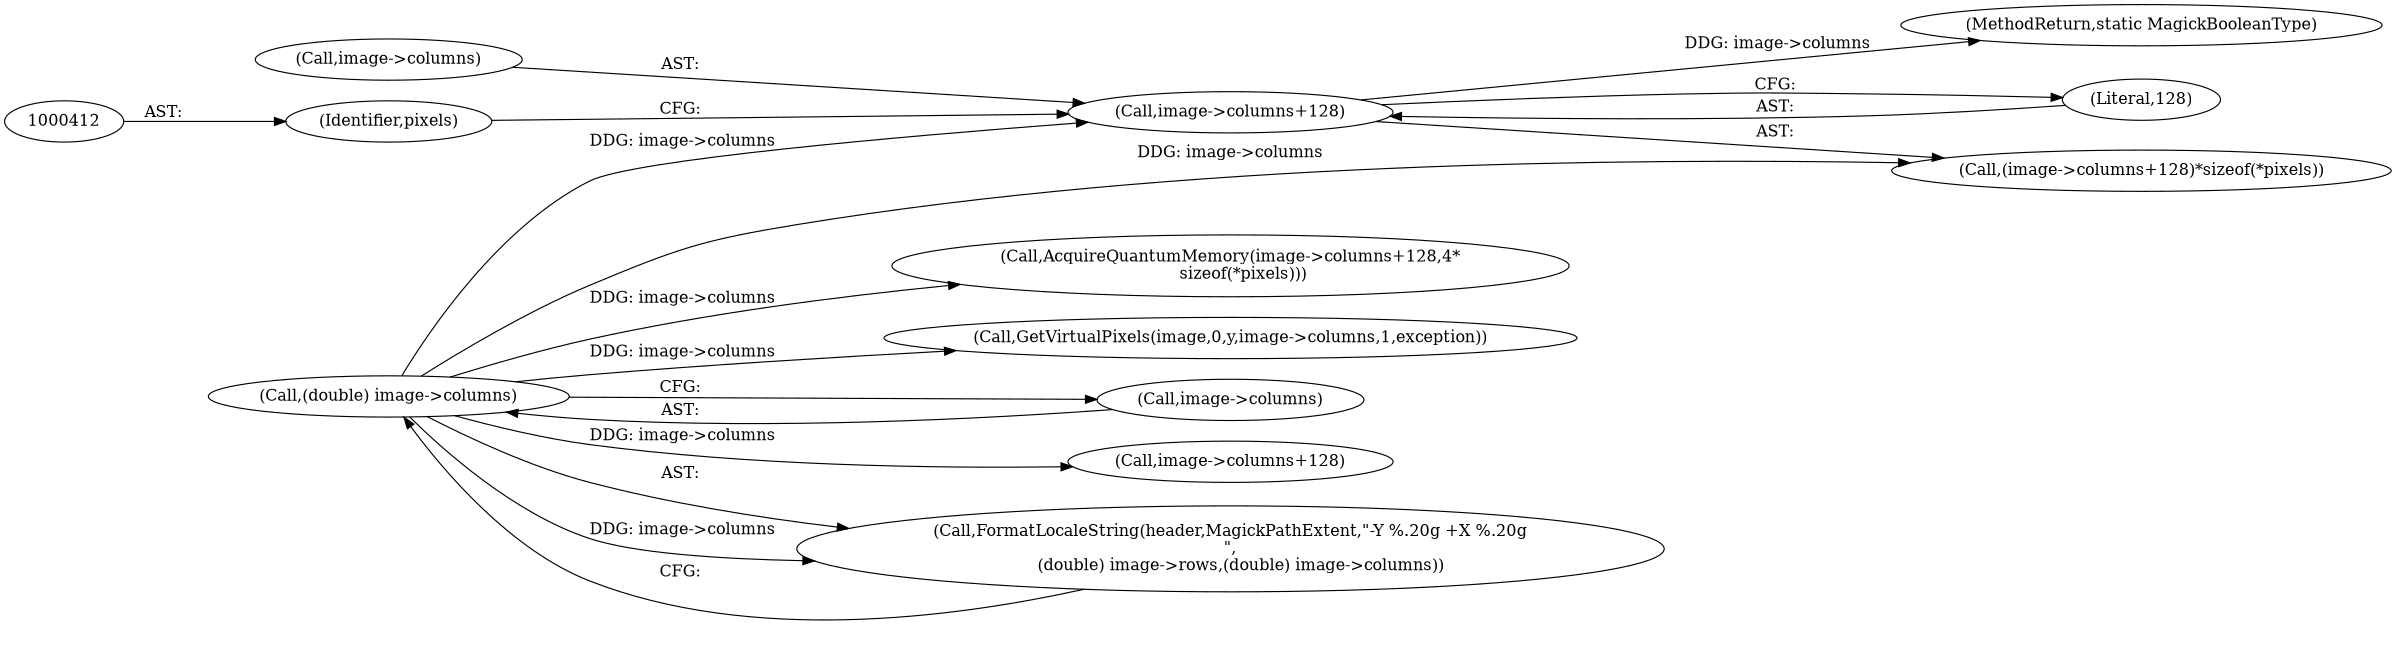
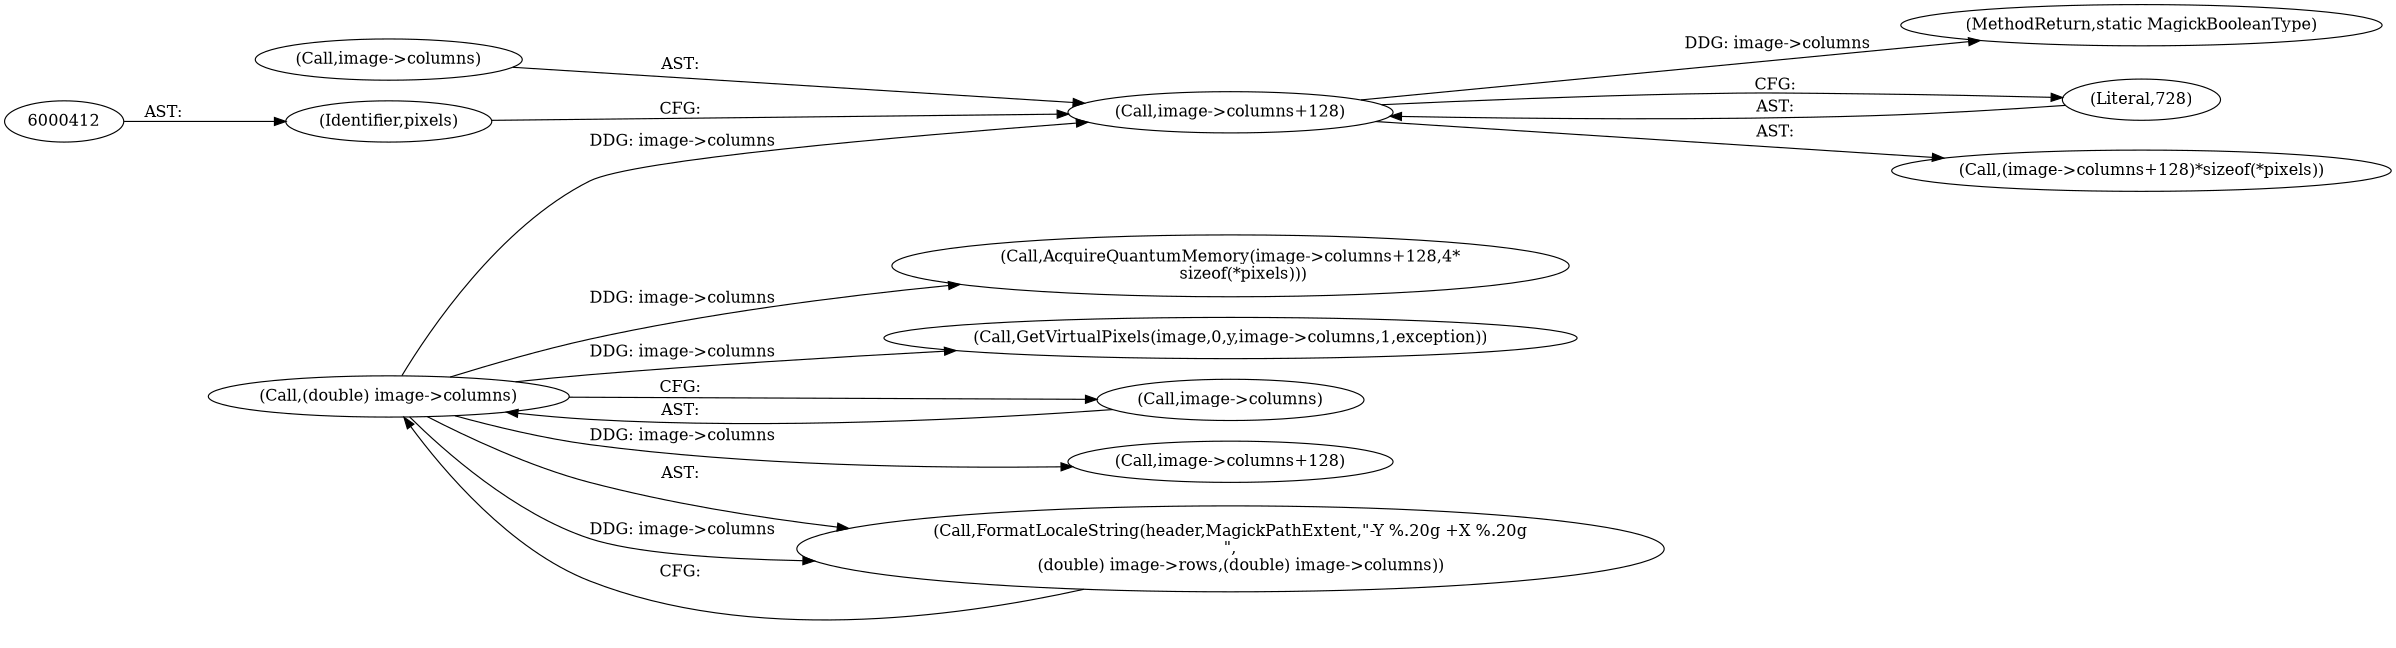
(2141, 100) -> (2141, 100)
(64, 121) -> (64, 121)
(1143, 184) -> none
